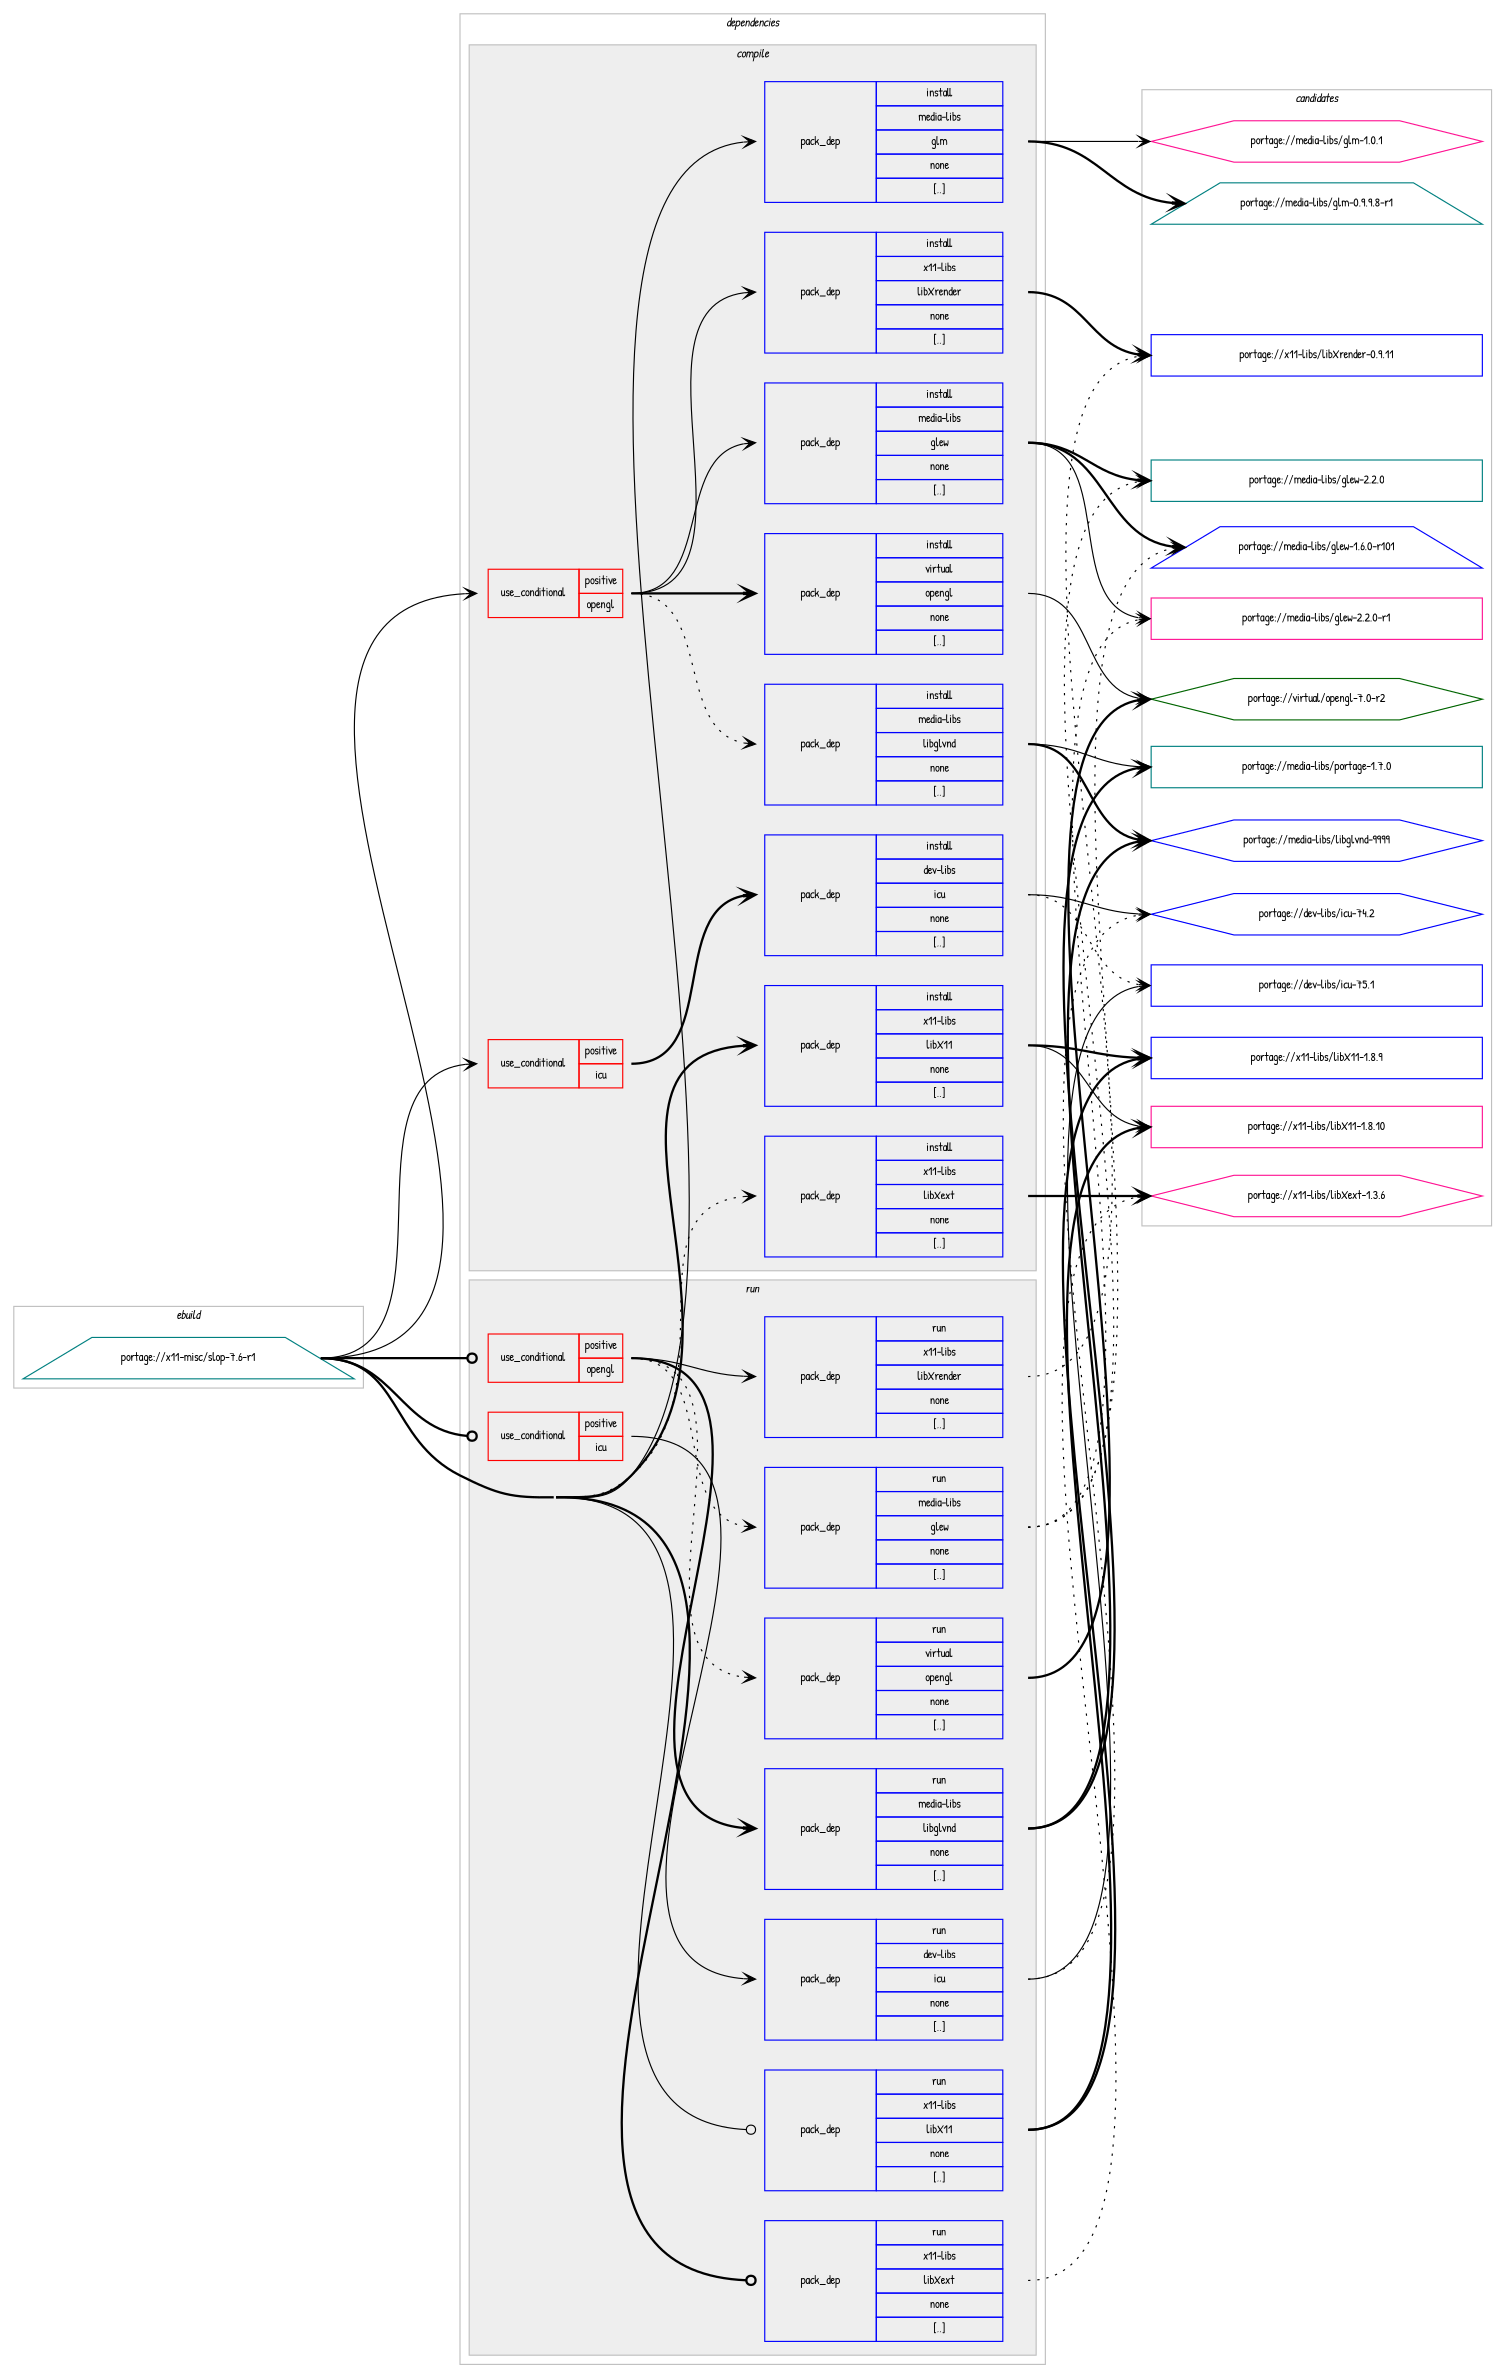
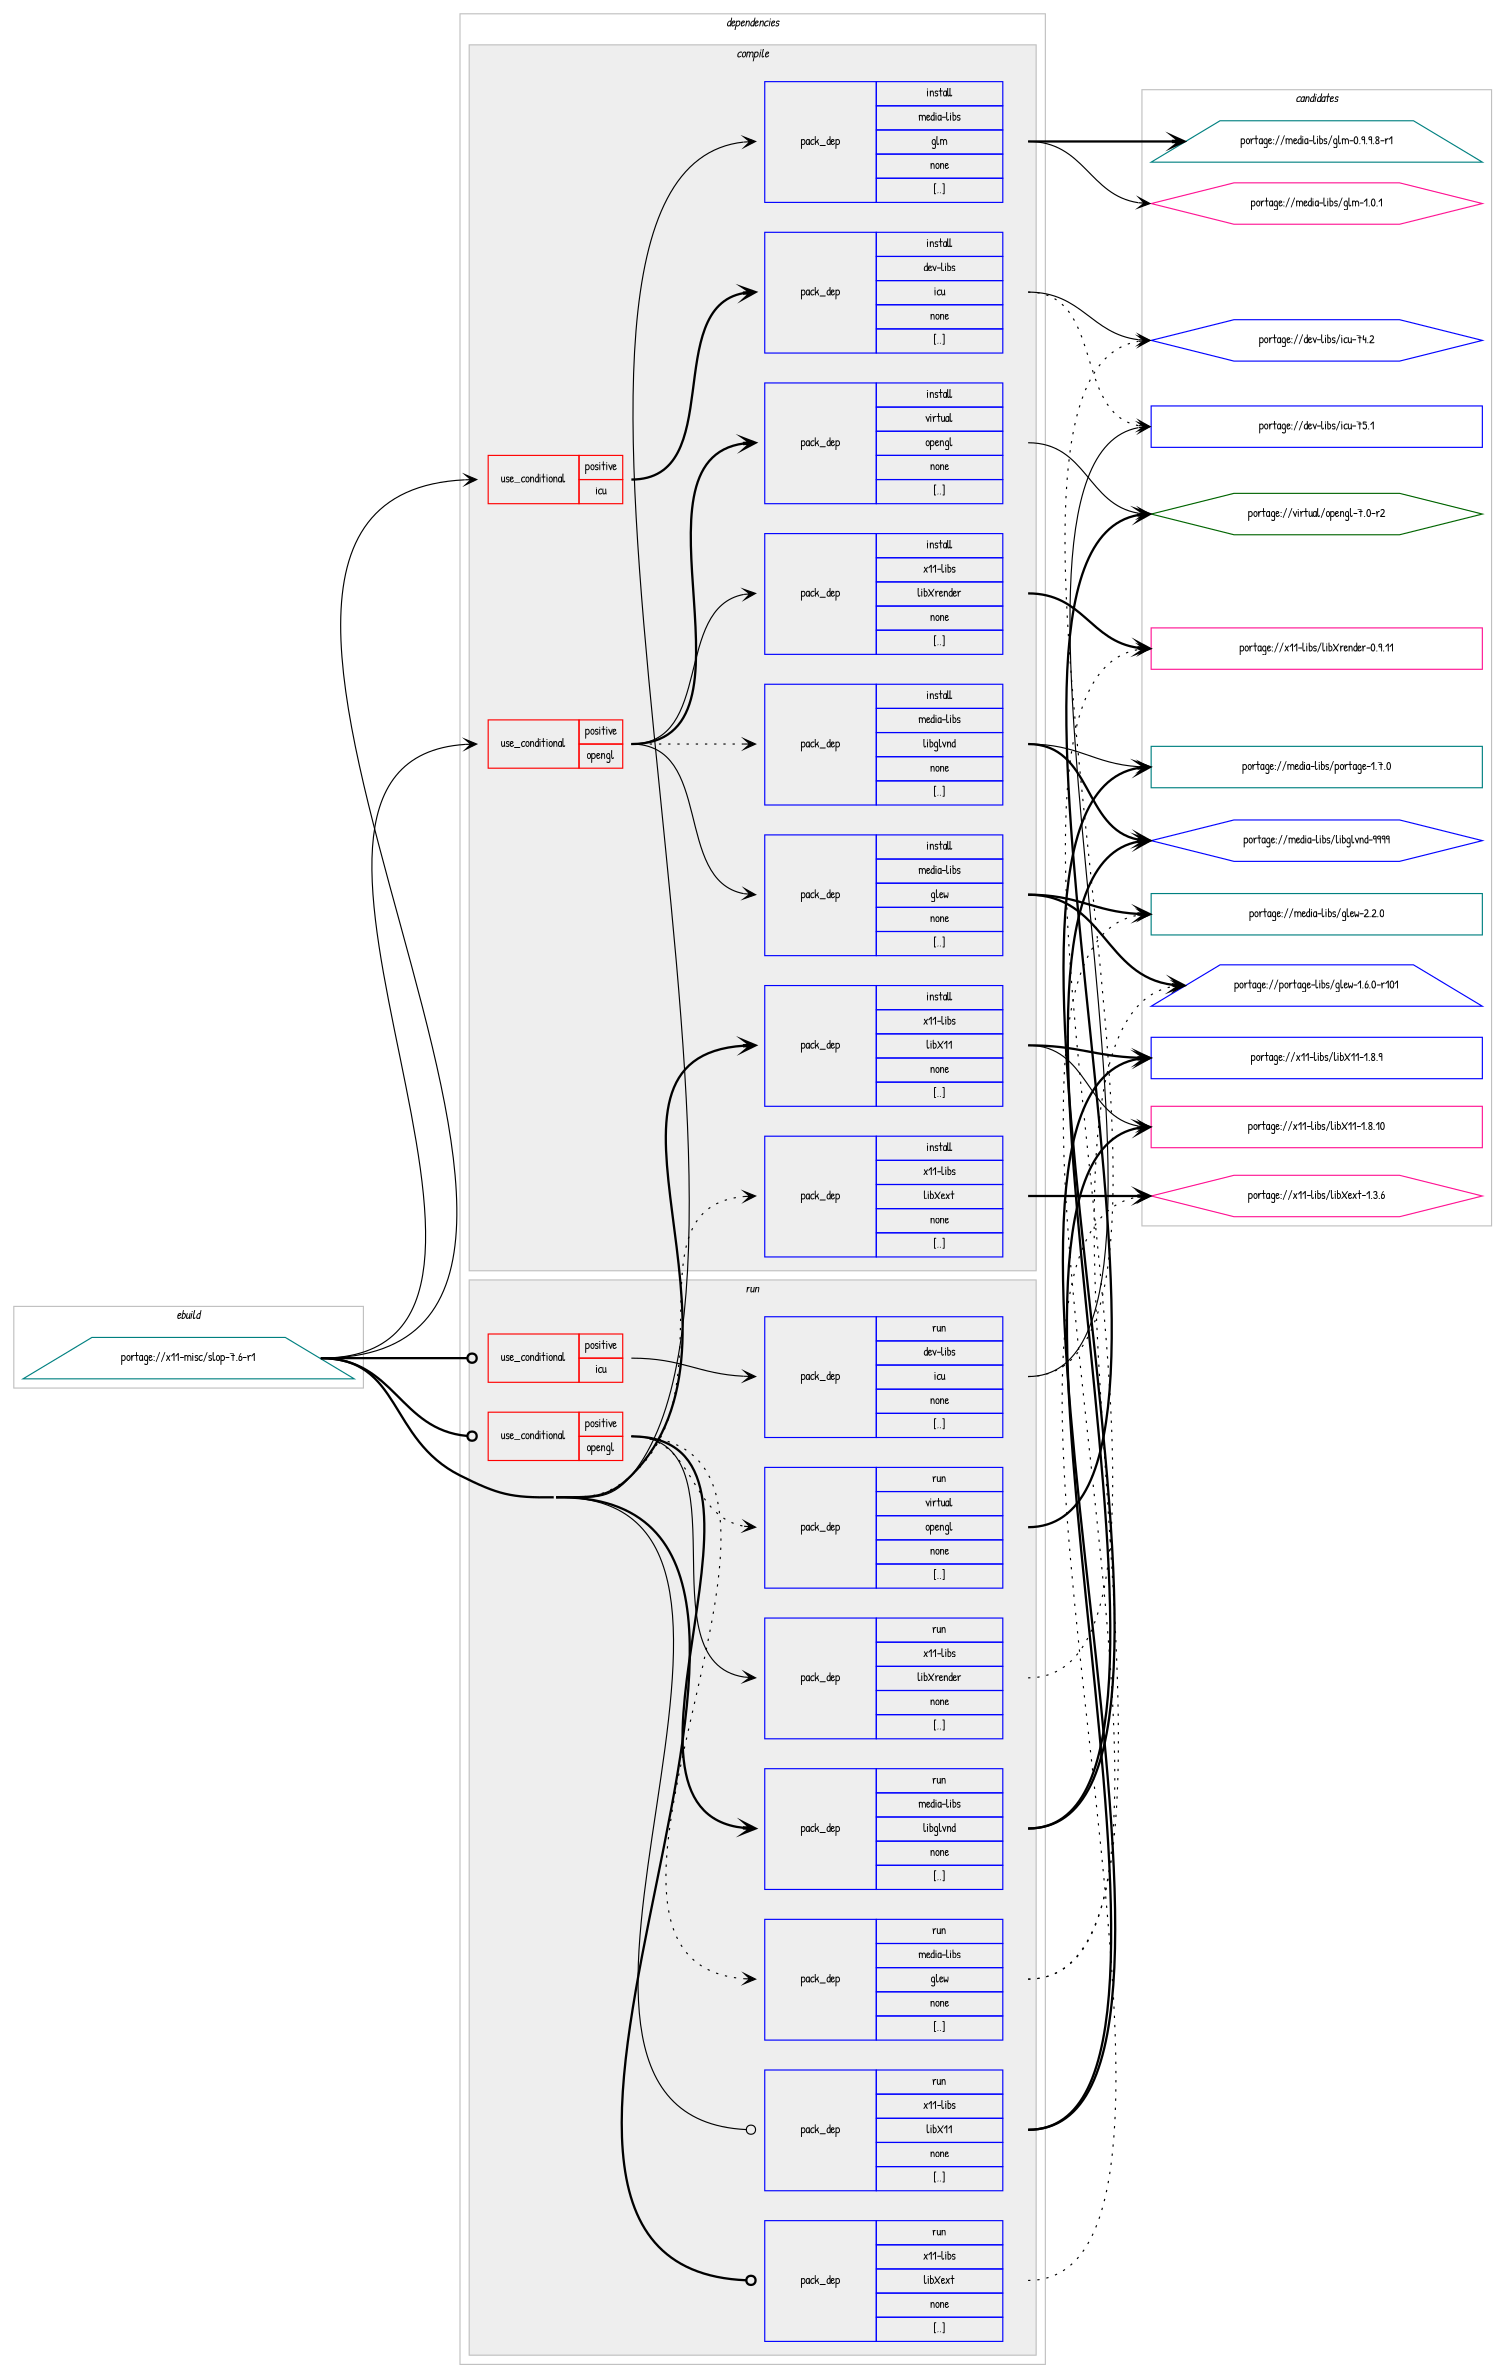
(1317, 355) -> (1317, 649)
(1317, 547) -> (1317, 986)
(1317, 619) -> none
